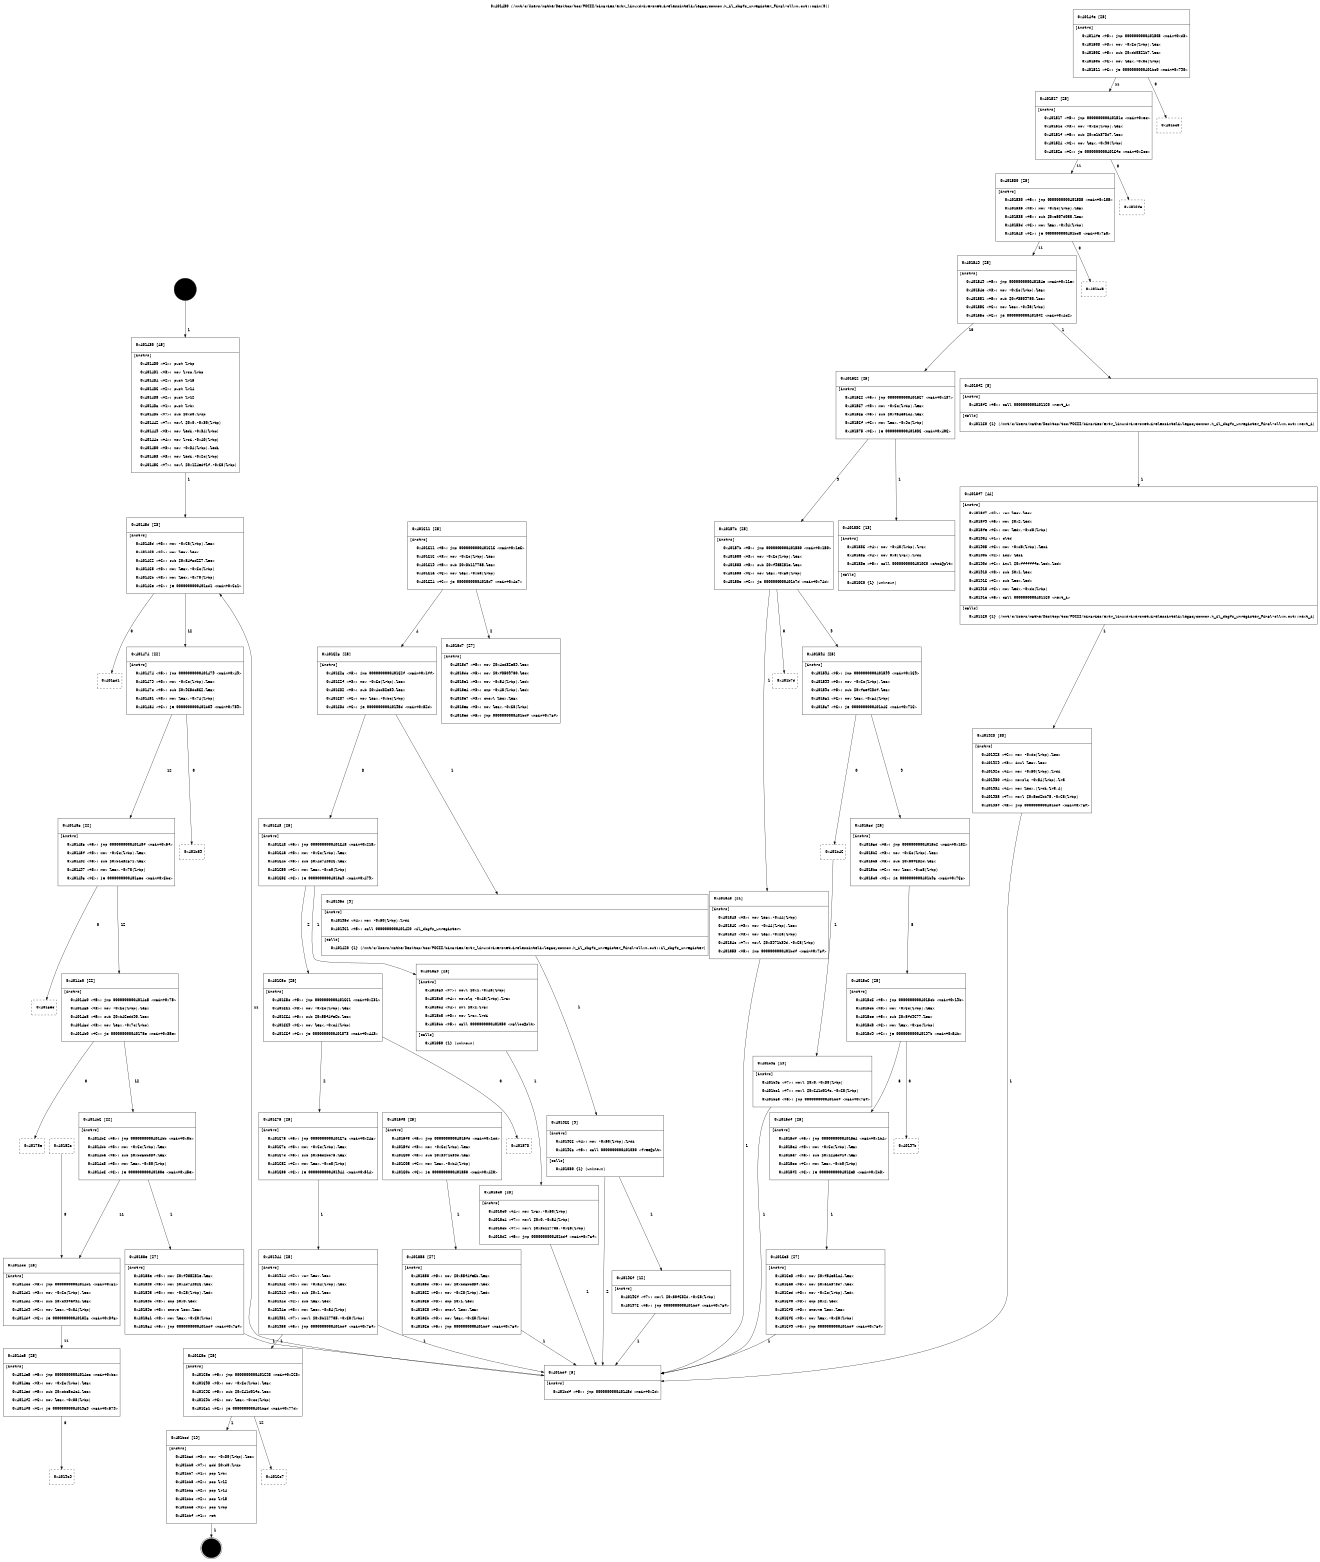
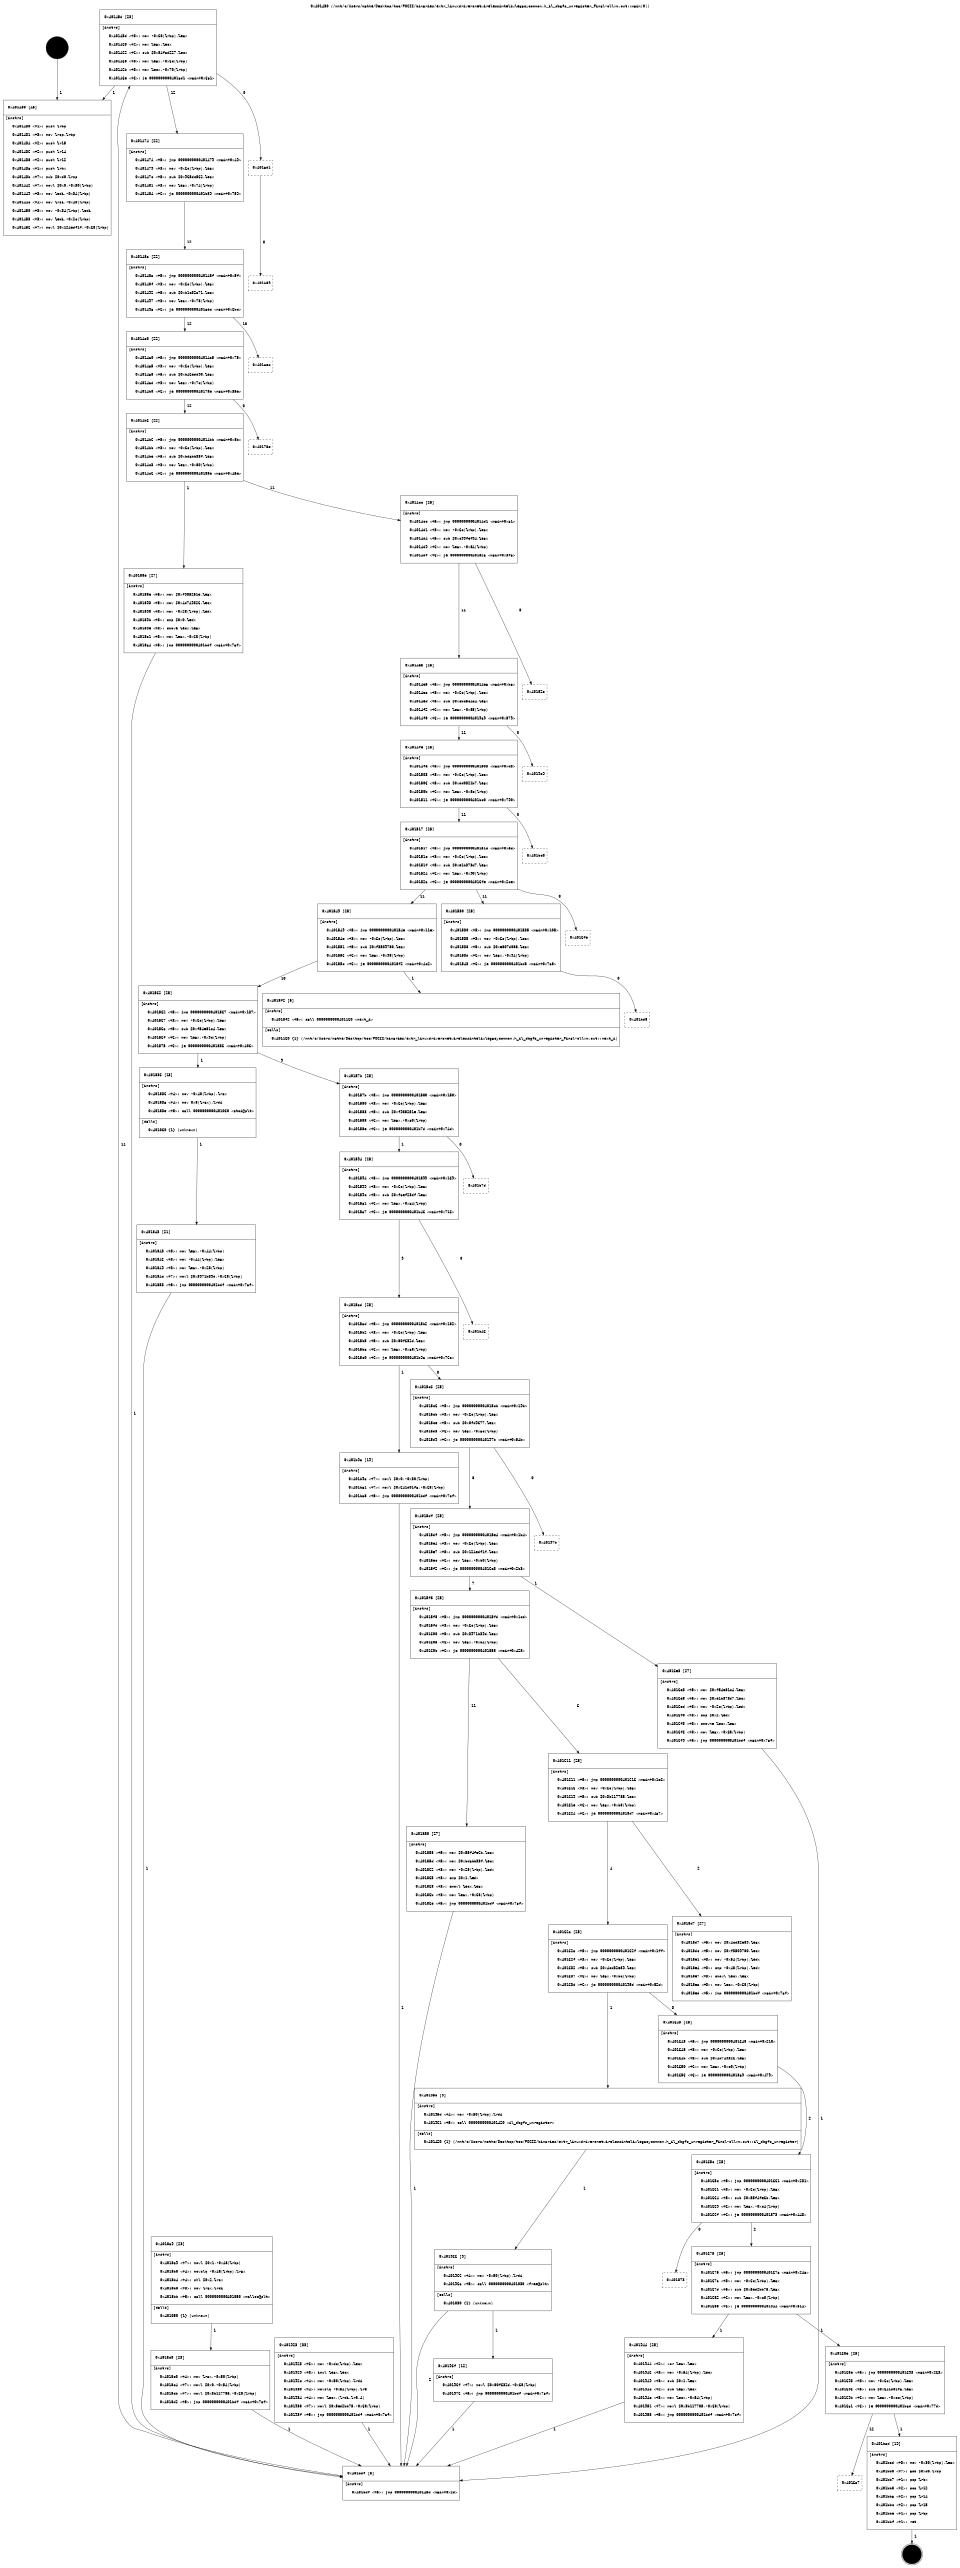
(1037, 247) -> (419, 896)
(185, 494) -> (110, 92)
(1139, 556) -> none
(830, 631) -> (401, 1145)
none -> (459, 732)
(764, 739) -> (197, 1180)
(189, 778) -> (261, 224)
(97, 925) -> (244, 324)
(829, 957) -> (399, 1408)
(328, 962) -> none
(62, 1204) -> (503, 622)
(457, 1215) -> (472, 1706)
(279, 1339) -> (816, 2328)
none -> (470, 1582)
none -> (538, 1705)
